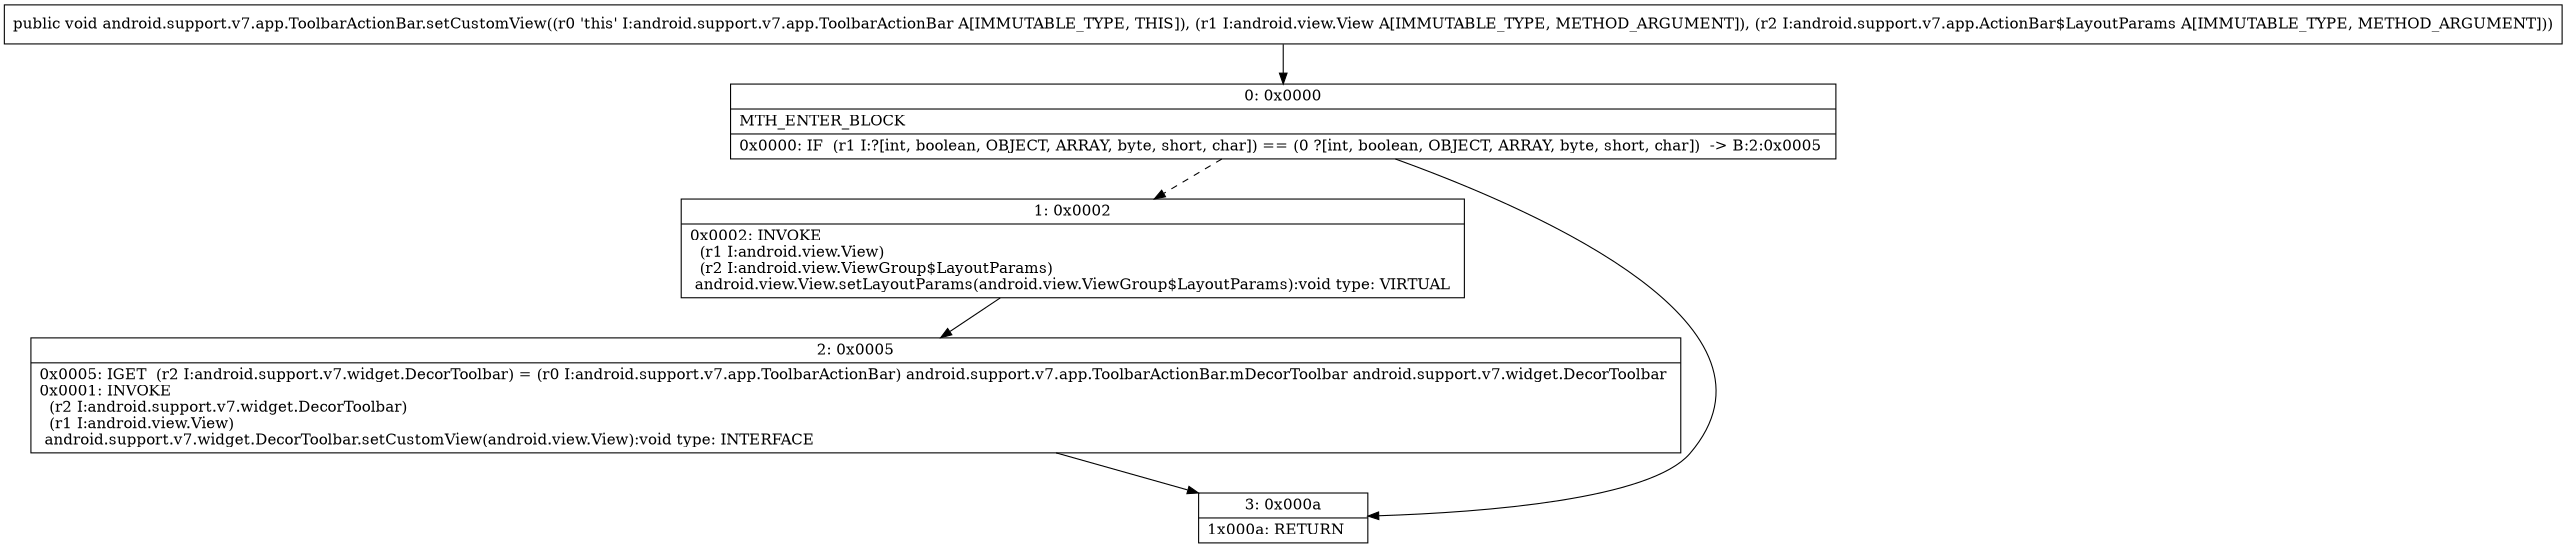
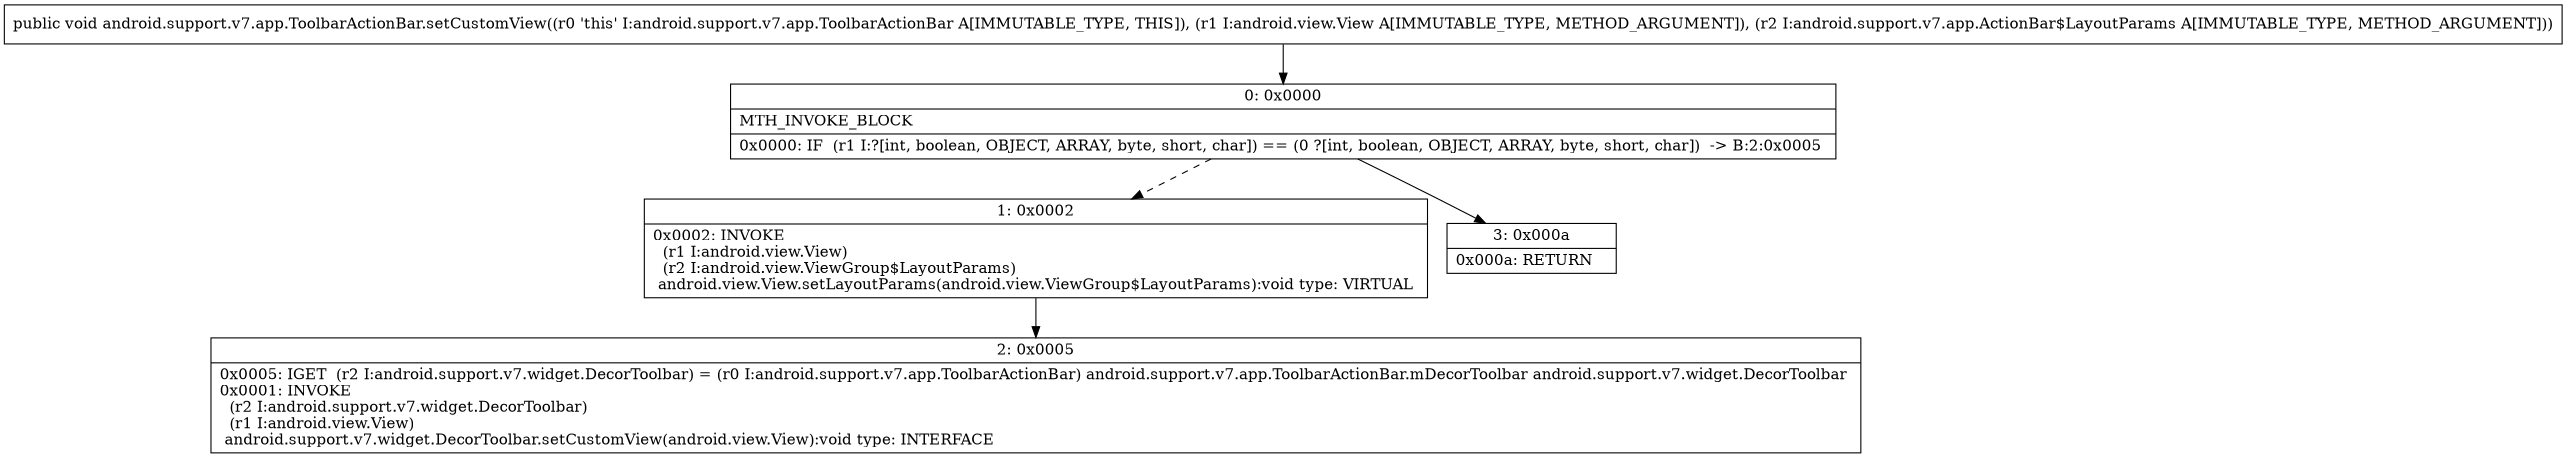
(823, 121) -> (826, 121)
(1122, 471) -> none
(1283, 530) -> (1532, 260)
